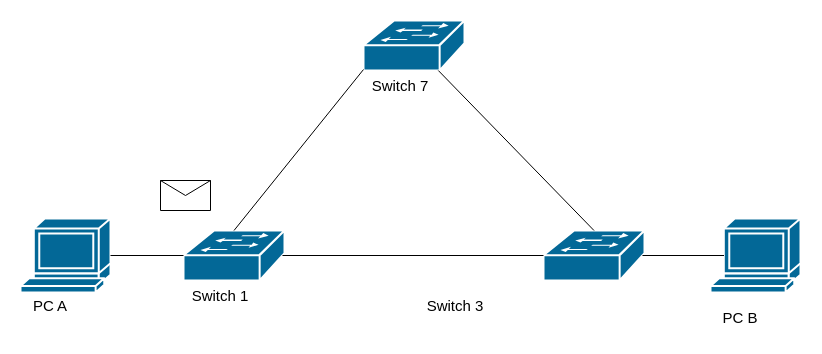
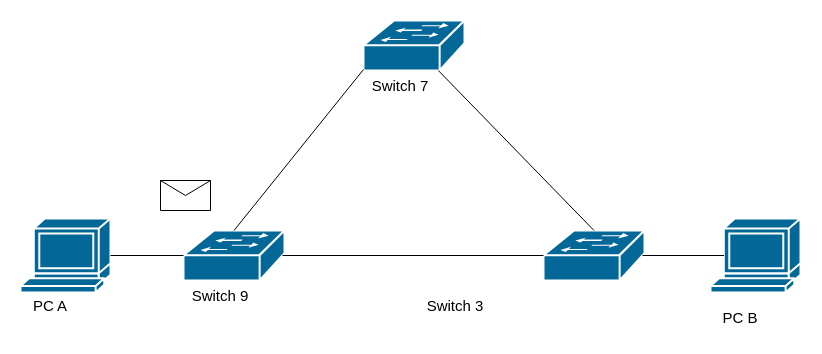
(221, 296) -> (221, 296)
